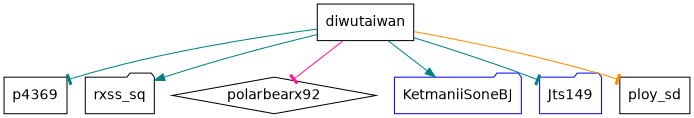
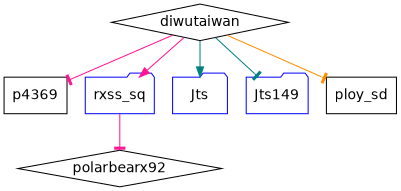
(366, 22) -> (200, 22)
(194, 49) -> (122, 57)
(240, 54) -> (166, 54)
(320, 59) -> (120, 130)
(120, 95) -> (120, 95)
(458, 95) -> (200, 95)
